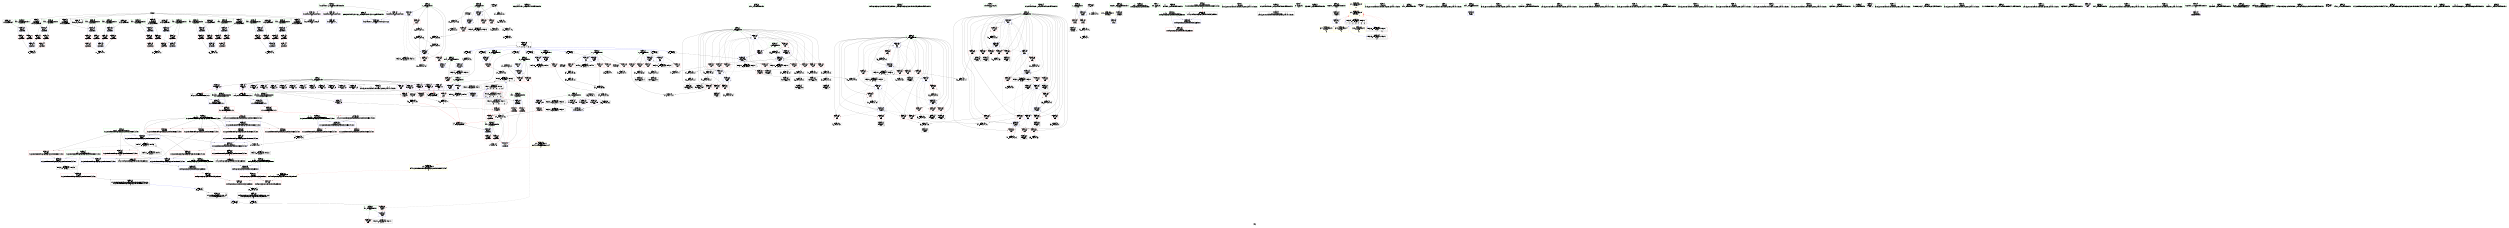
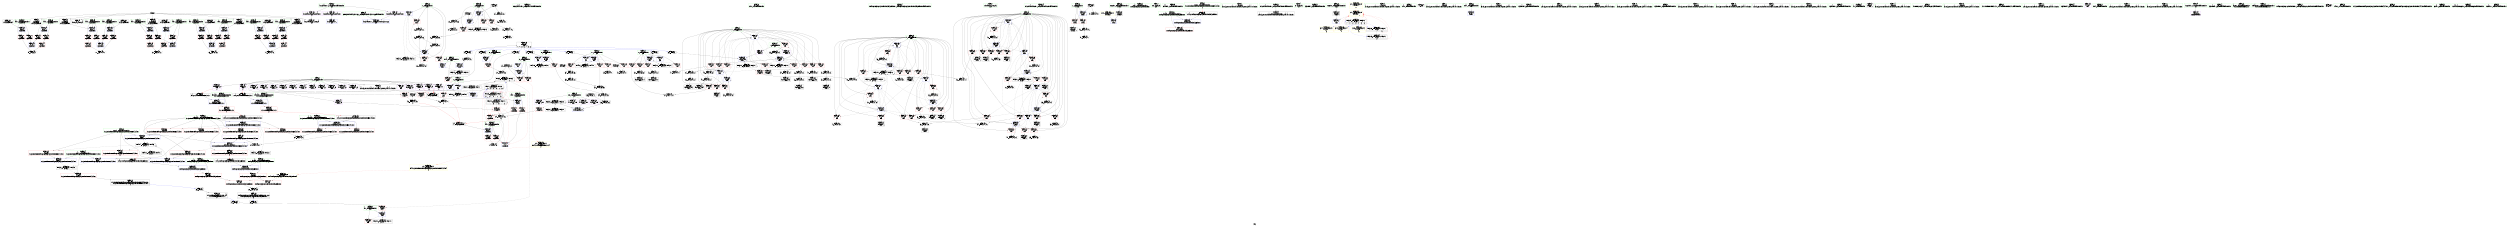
(518, 103) -> (518, 103)
